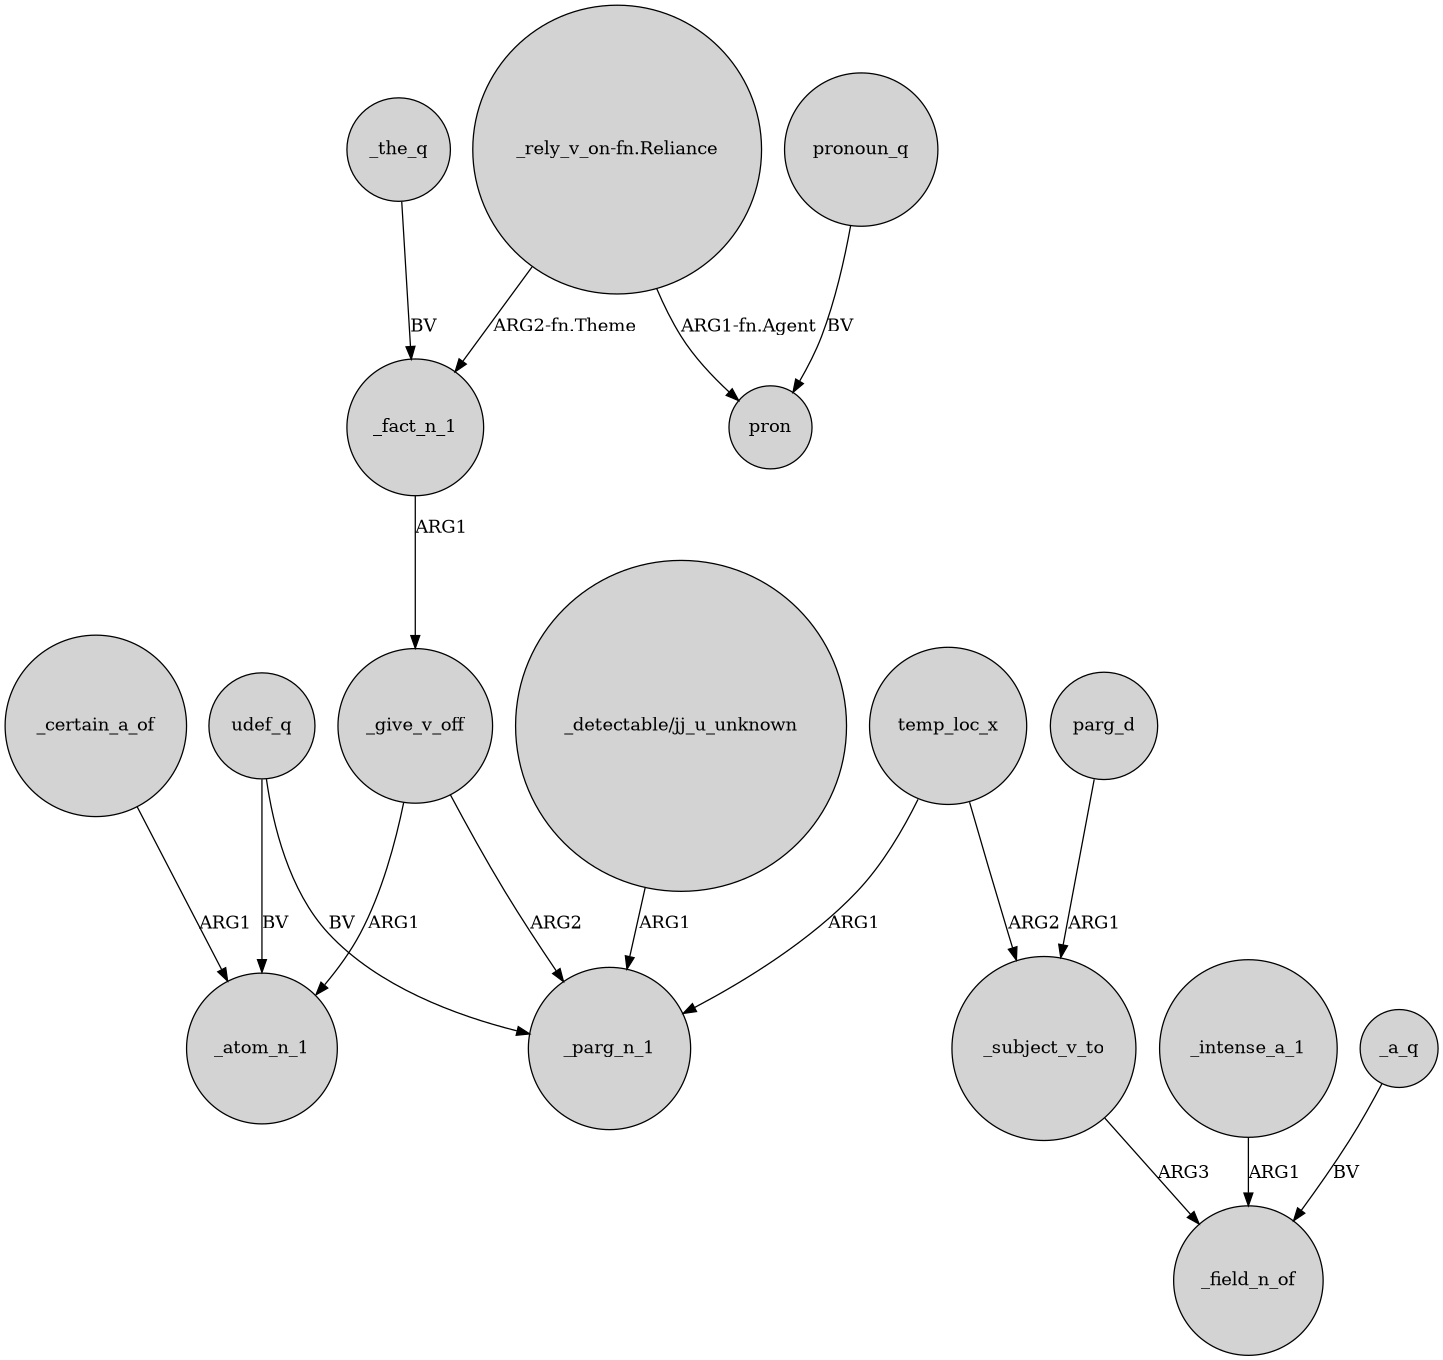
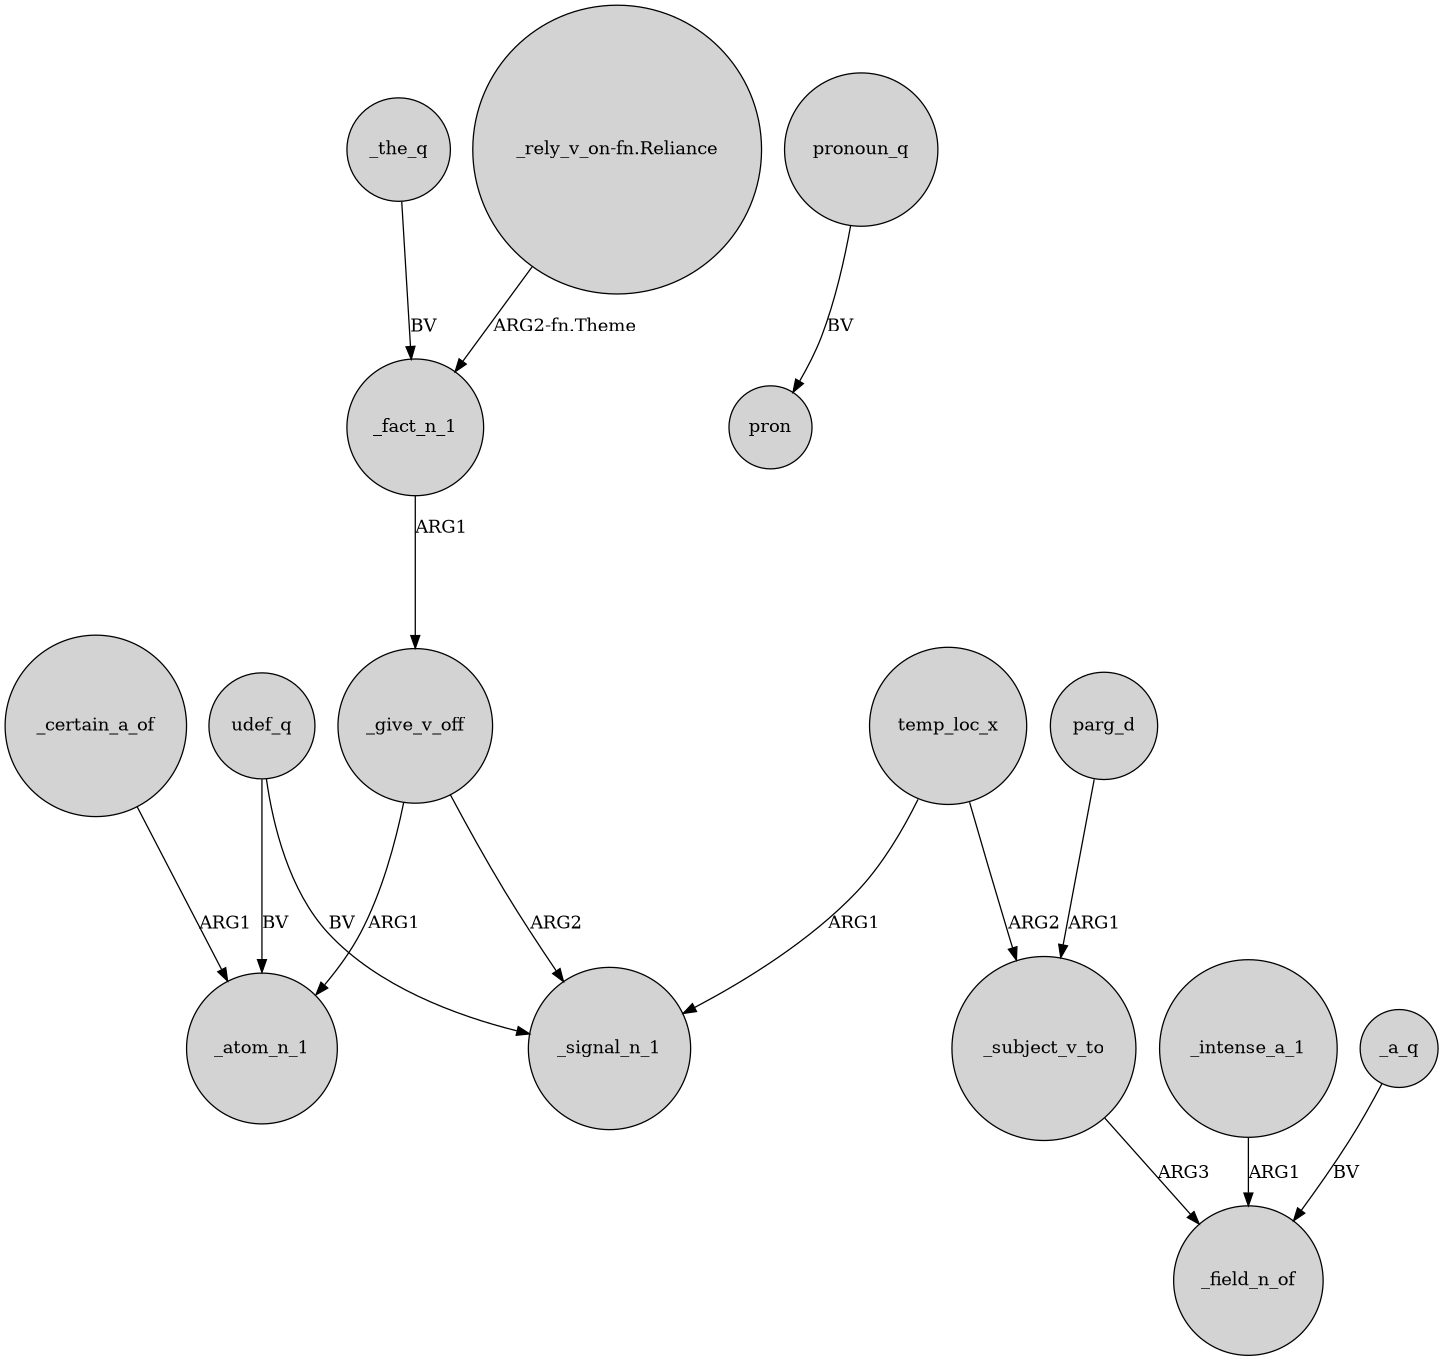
(687, 345) -> none
(681, 726) -> none
(610, 1048) -> (610, 1048)
